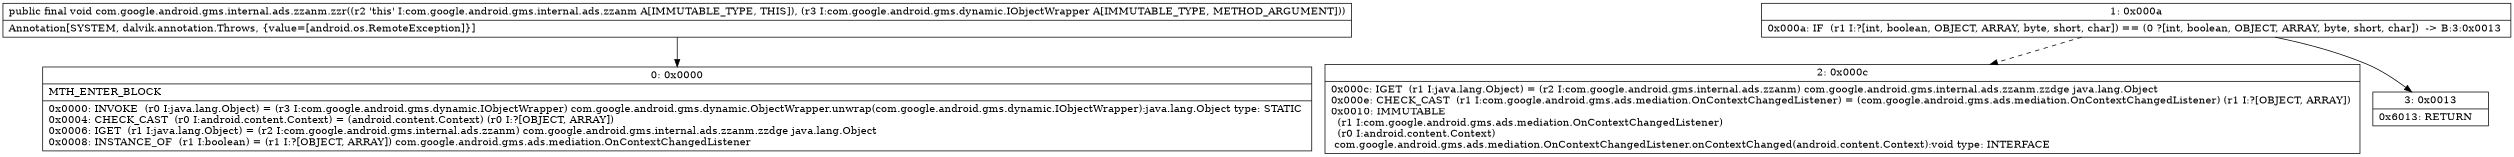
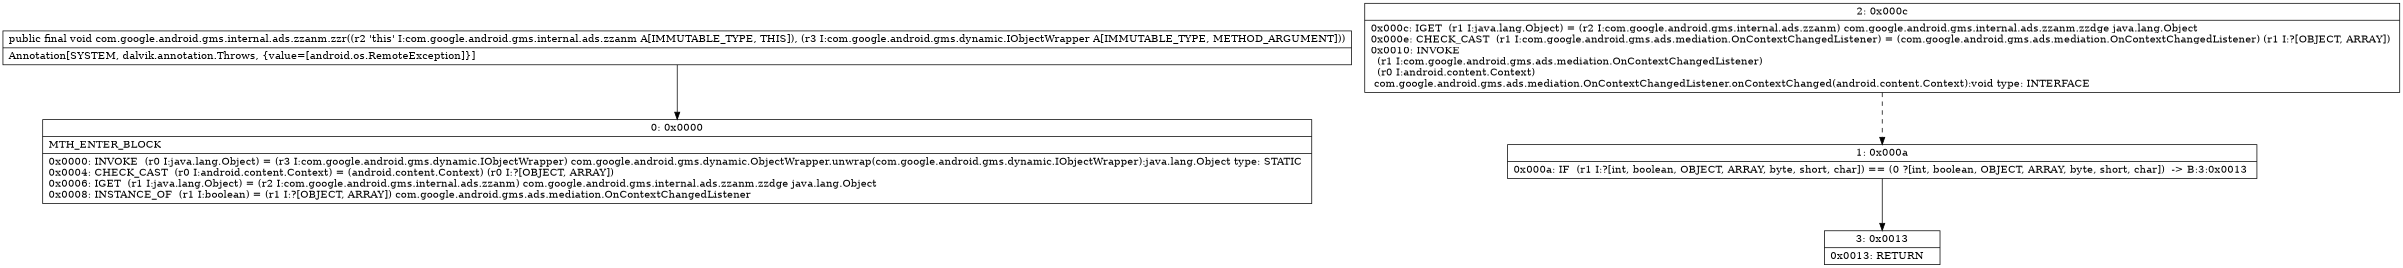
(2039, 50) -> (1882, 115)
(1392, 112) -> (1419, 50)
(2431, 117) -> (1882, 256)
